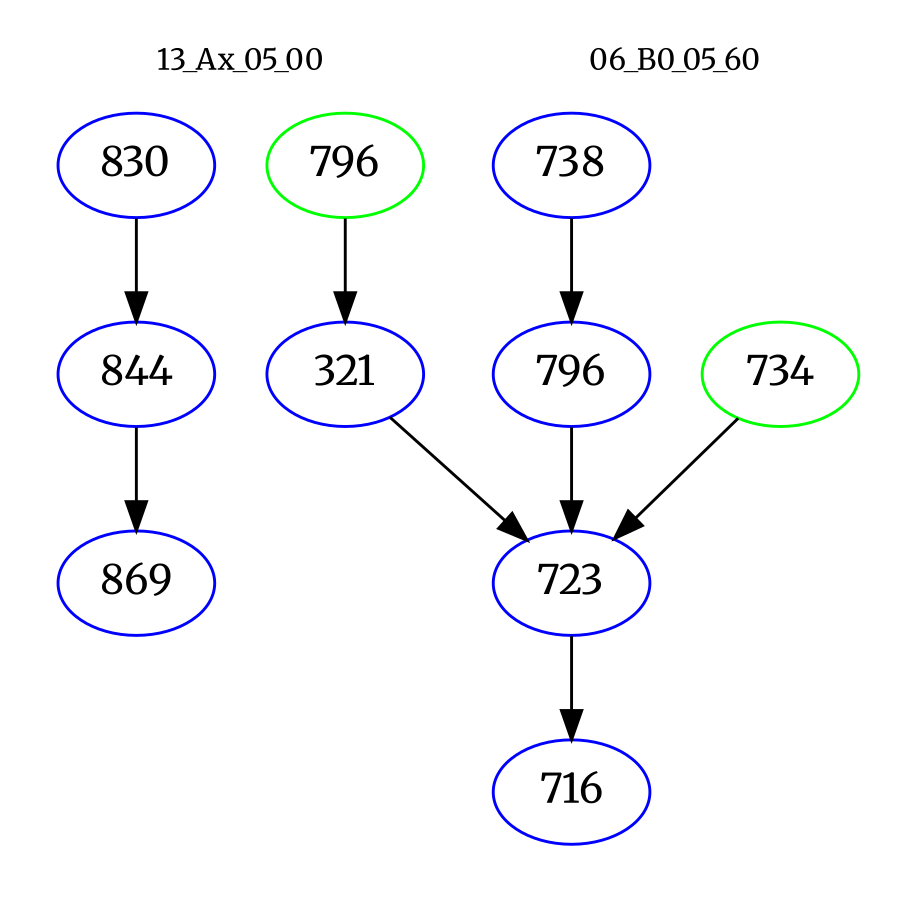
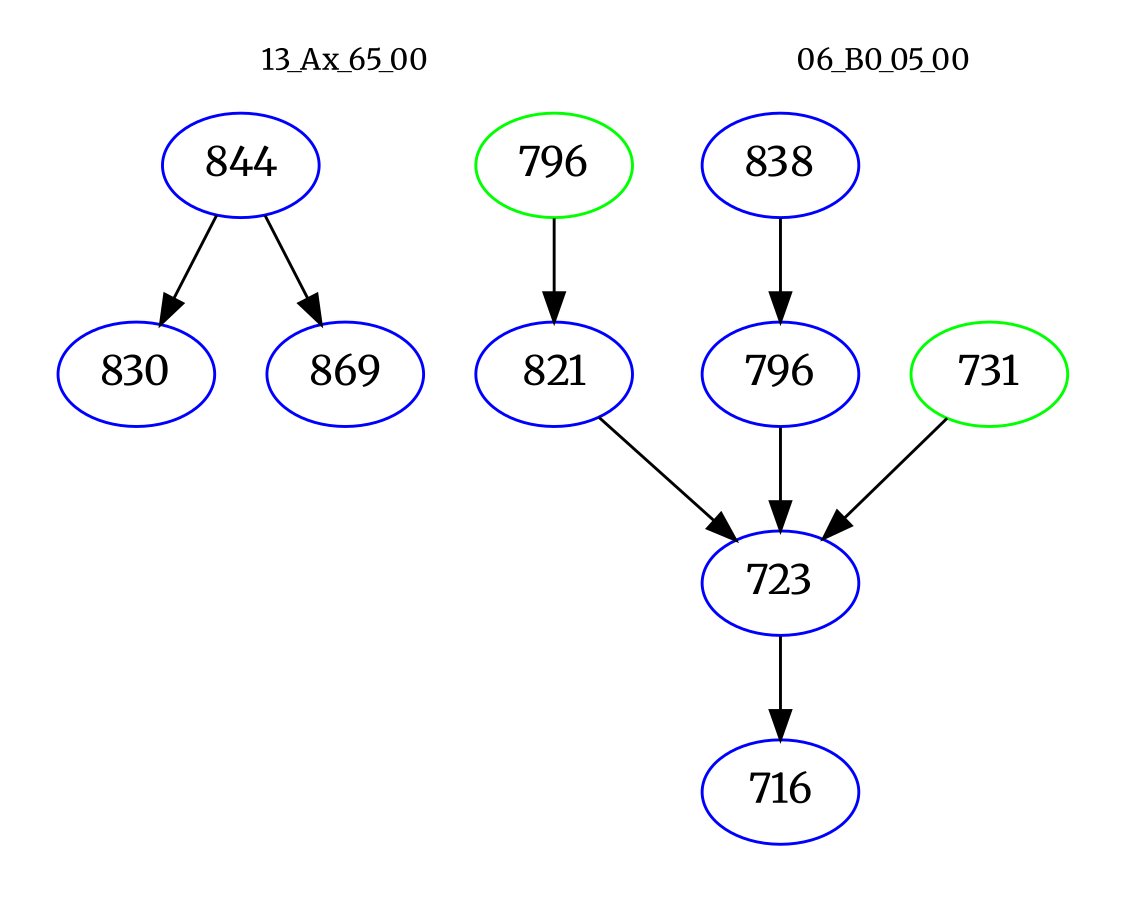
(241, 62) -> (345, 62)
(676, 62) -> (885, 62)
(572, 165) -> (780, 165)
(136, 256) -> (195, 257)
(345, 374) -> (554, 374)
(780, 374) -> (989, 374)
